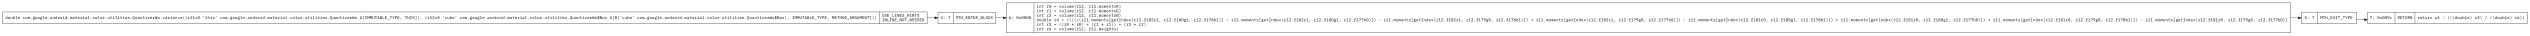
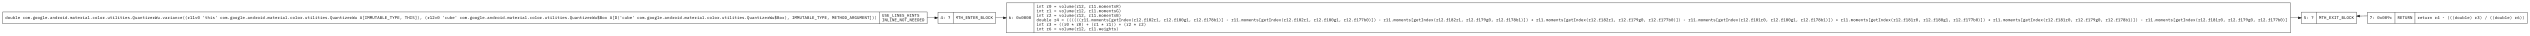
(2337, 18) -> (2337, 18)
(2360, 20) -> (2364, 16)
